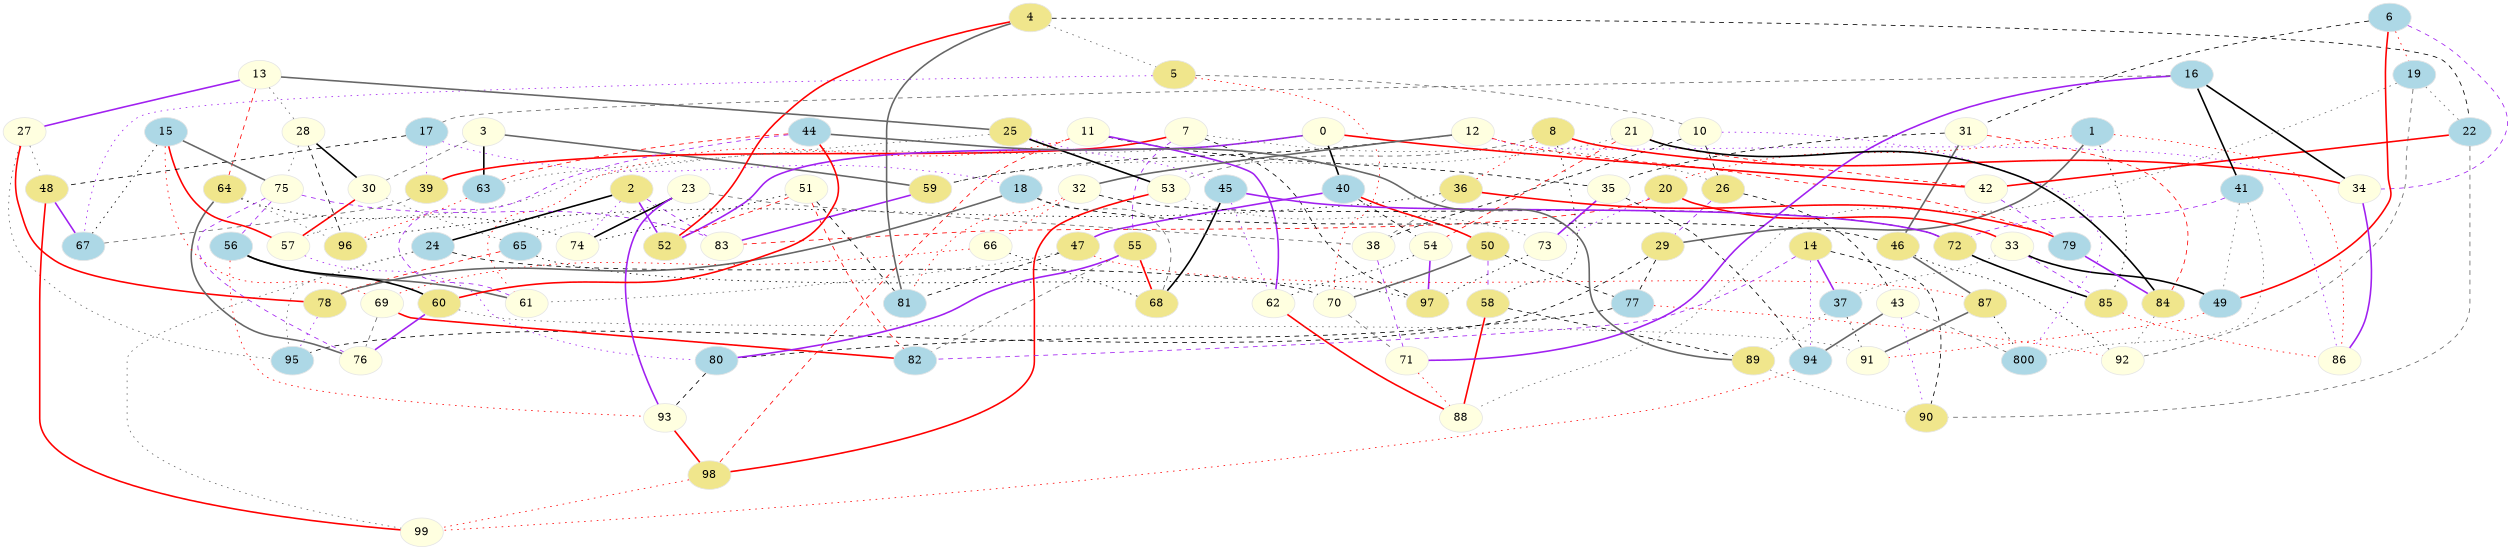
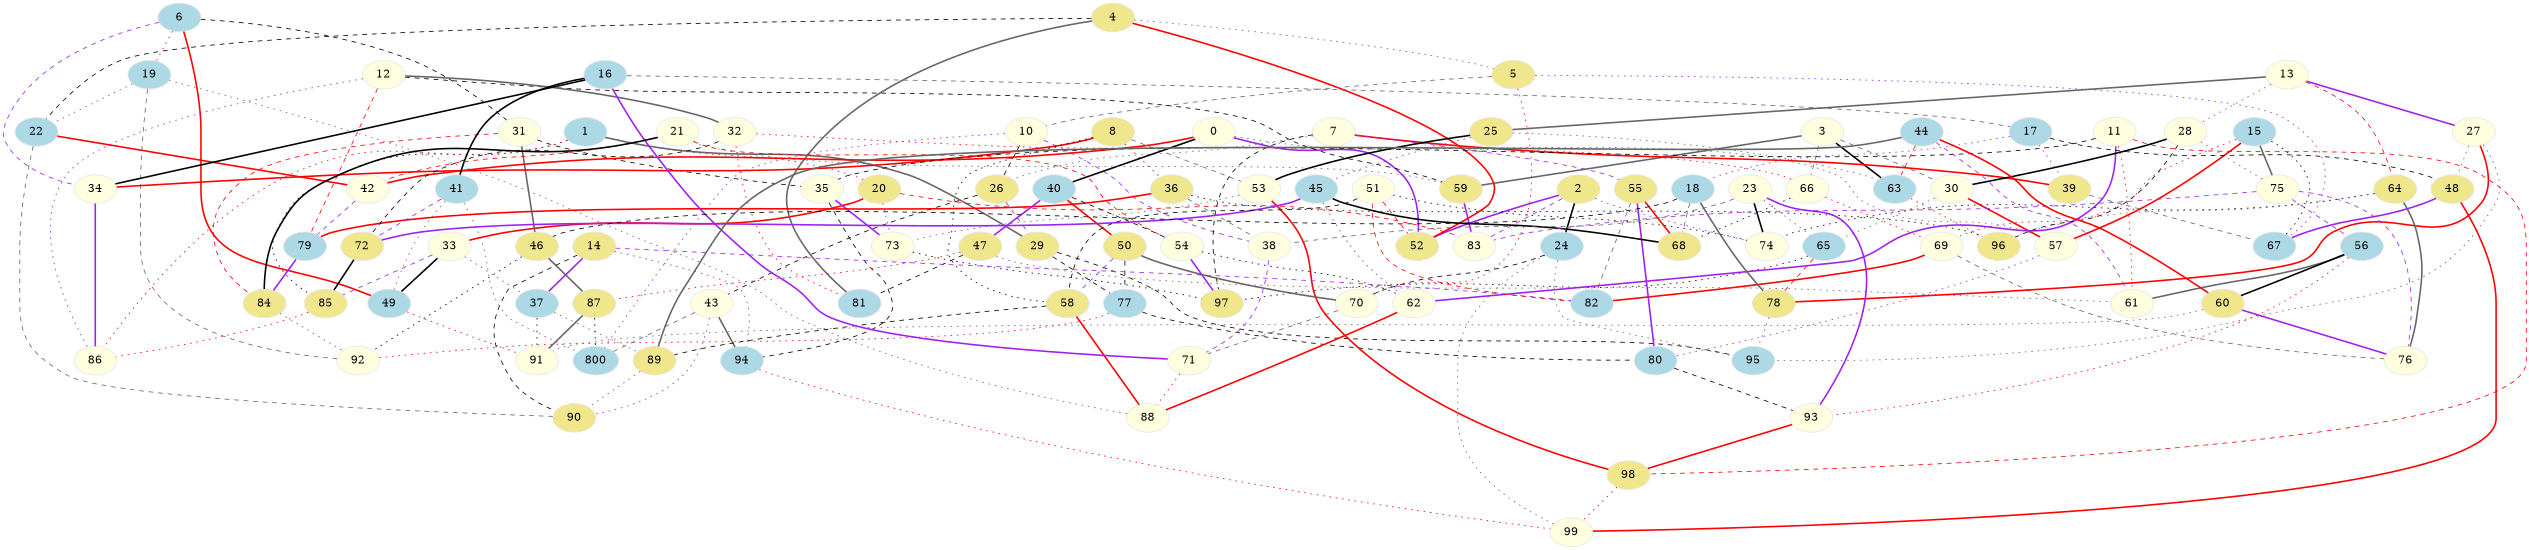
none -> (1815, 161)
(1572, 176) -> (1141, 202)
(856, 246) -> (1177, 212)
